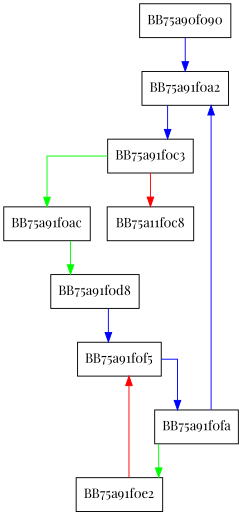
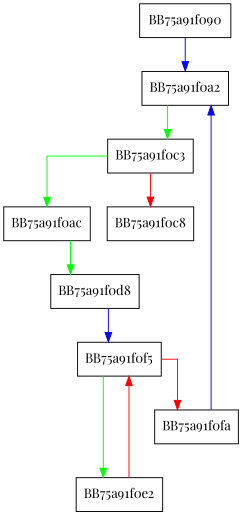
(185, 21) -> (185, 21)
(168, 117) -> (168, 117)
(150, 224) -> (150, 224)
(177, 372) -> (177, 372)
(159, 456) -> (103, 422)
